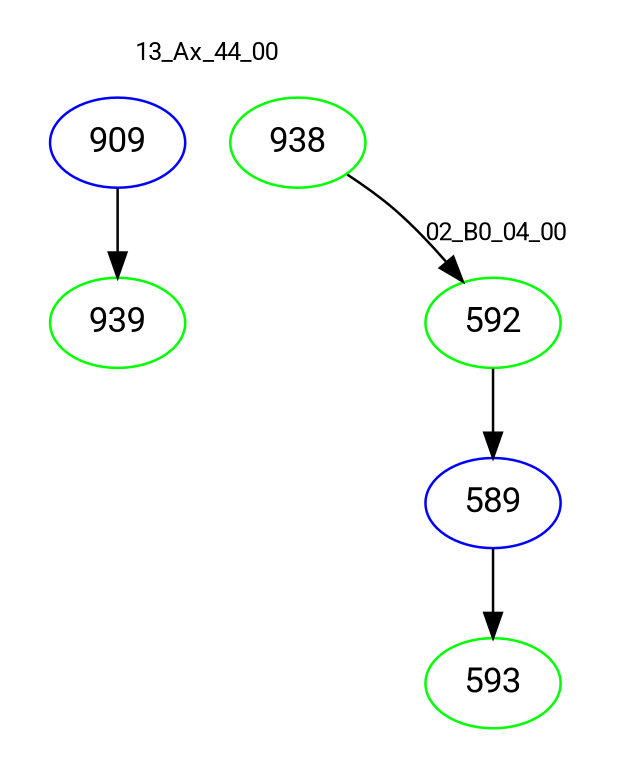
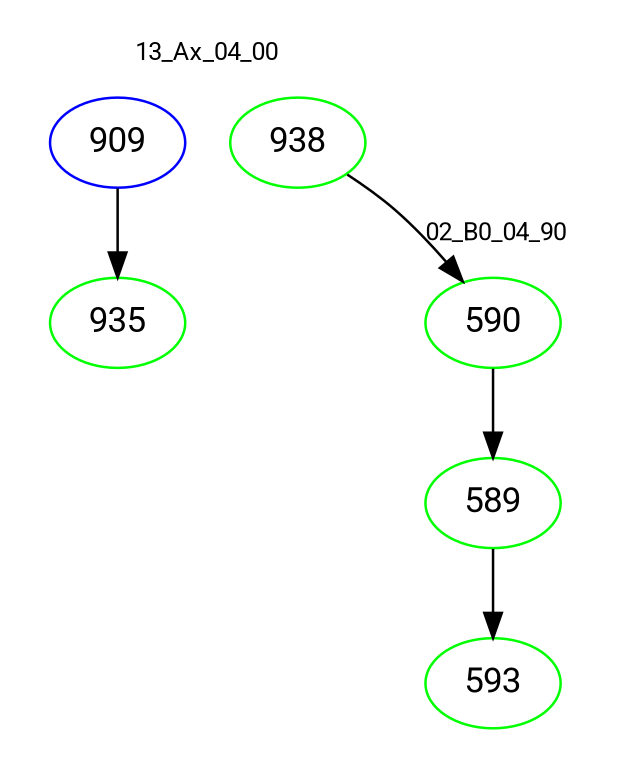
(208, 54) -> (208, 54)
(497, 234) -> (497, 234)
(118, 323) -> (118, 323)
(493, 323) -> (493, 323)
(493, 503) -> (493, 503)
